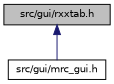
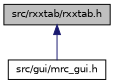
(57, 15) -> (57, 15)
